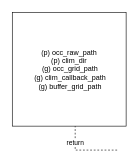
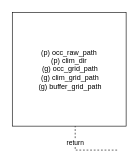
(69, 69) -> (69, 69)
